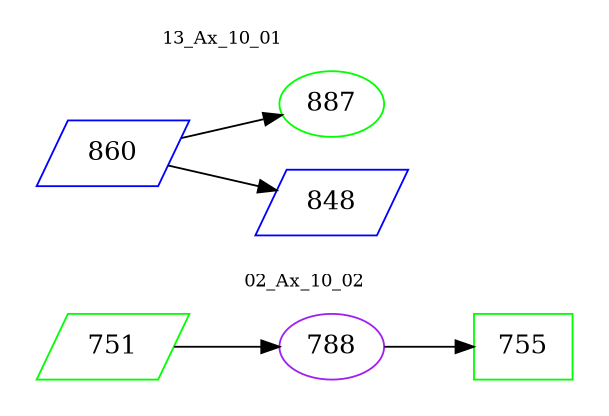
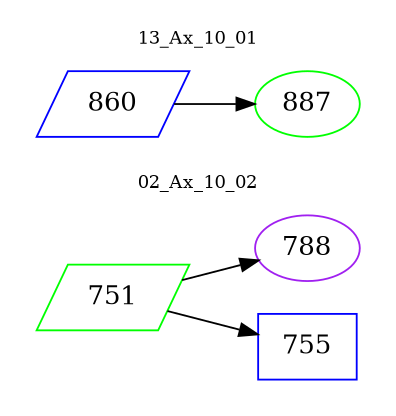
(332, 203) -> none
(420, 347) -> (203, 320)
(523, 347) -> (307, 347)
